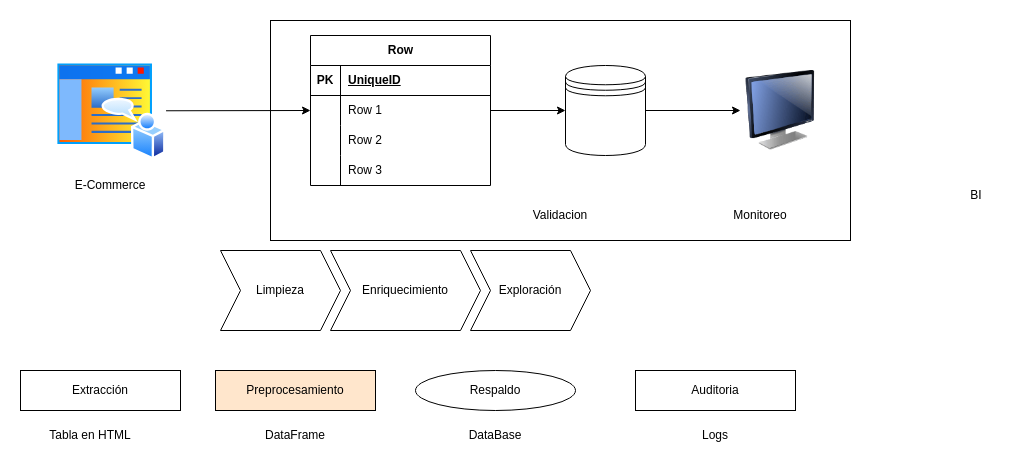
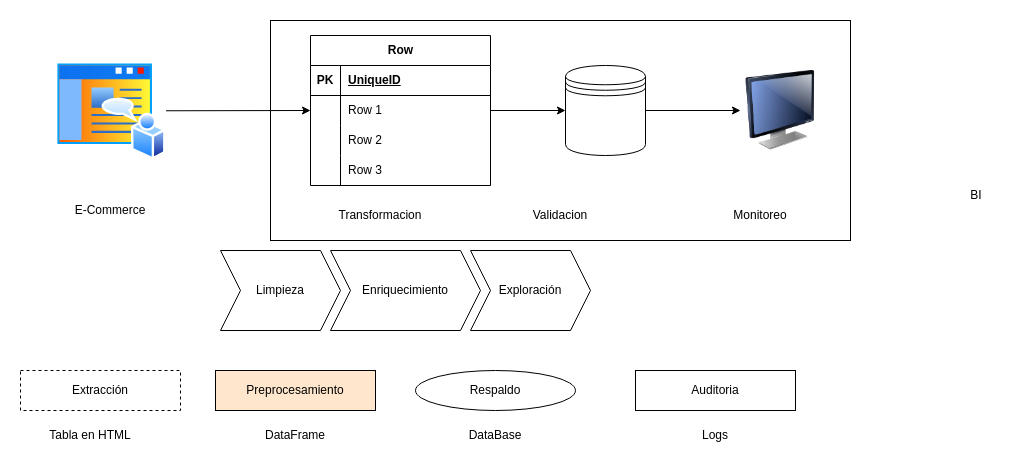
(111, 186) -> (111, 211)
none -> (381, 216)
(101, 391) -> (101, 391)
